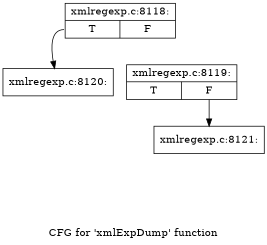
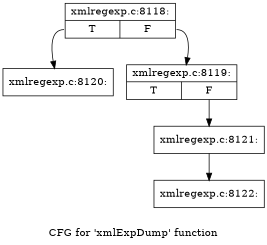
none -> (188, 41)
none -> (209, 194)
